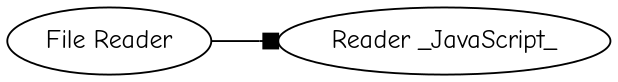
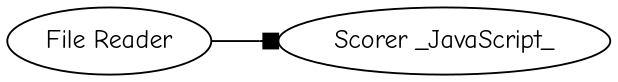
(444, 41) -> (444, 41)
